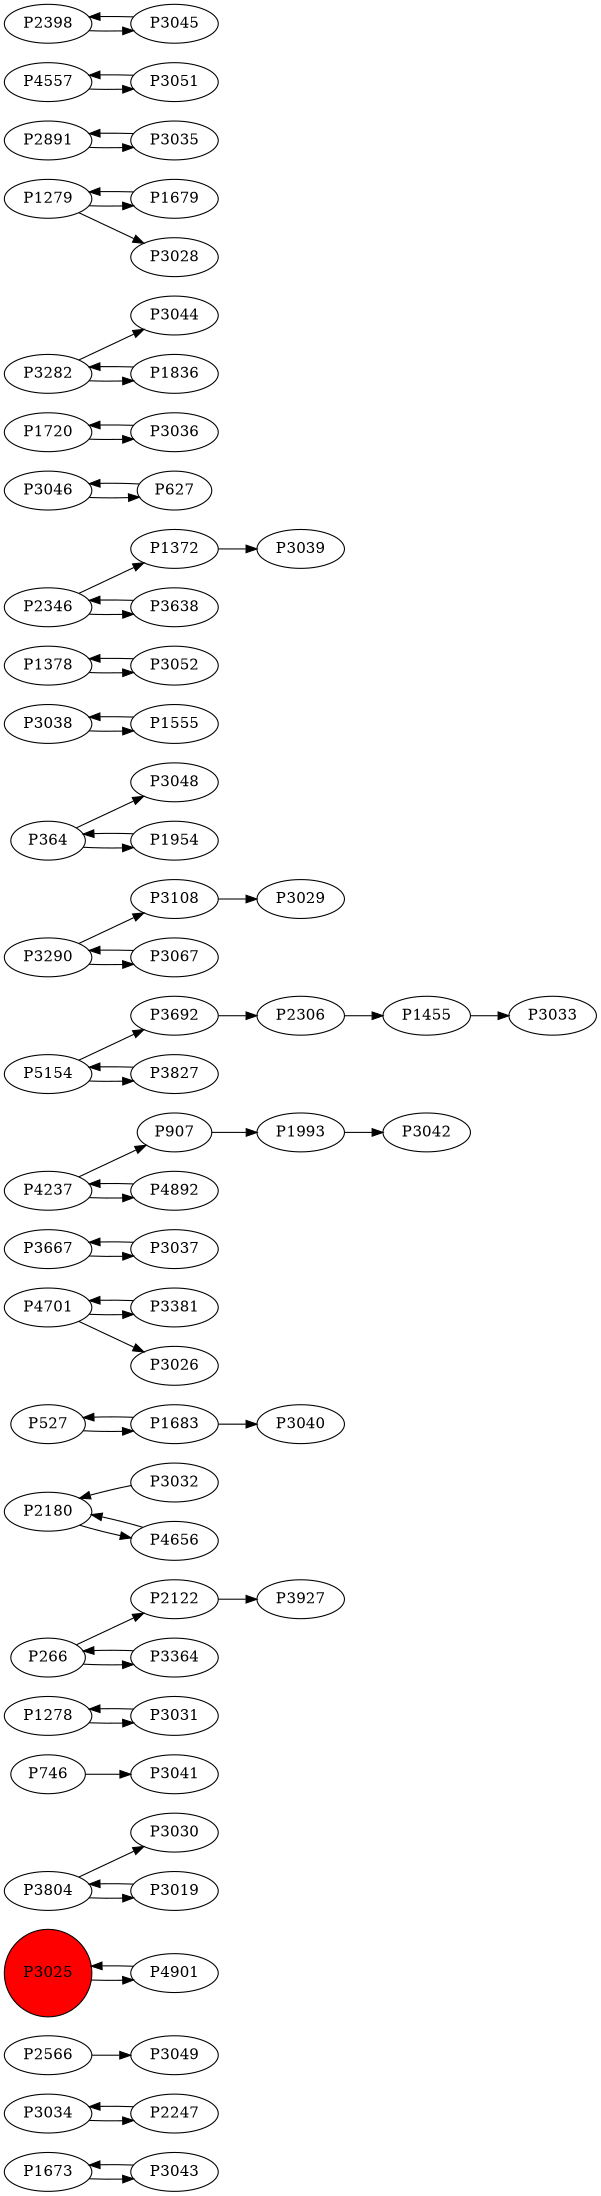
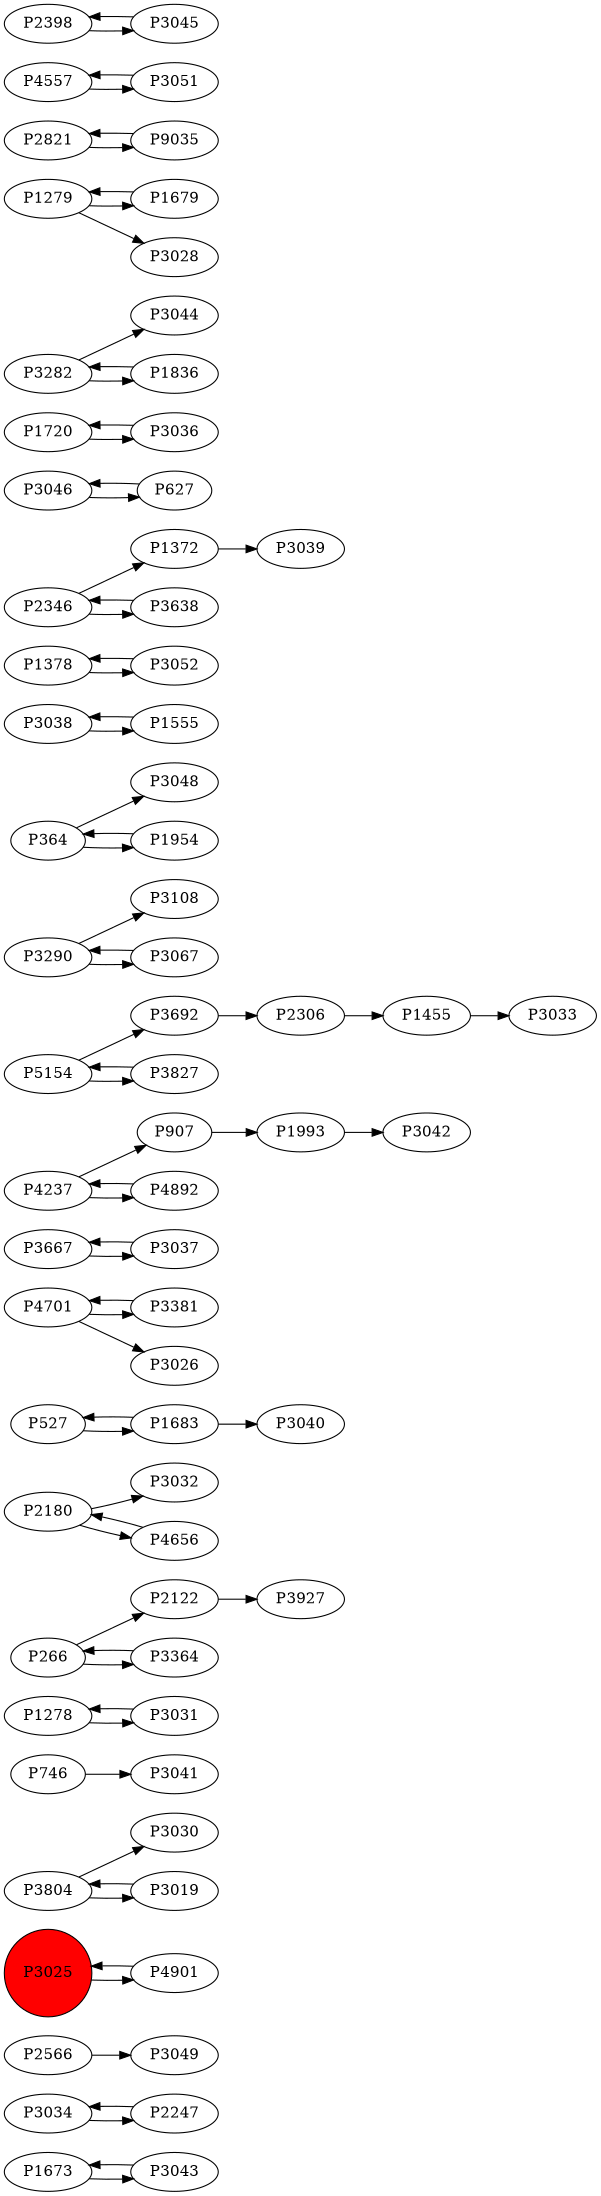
(48, 140) -> (48, 140)
(175, 140) -> (175, 140)
(301, 899) -> none
(111, 1490) -> (112, 1504)
